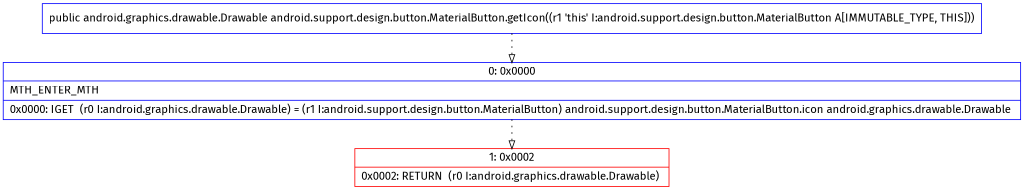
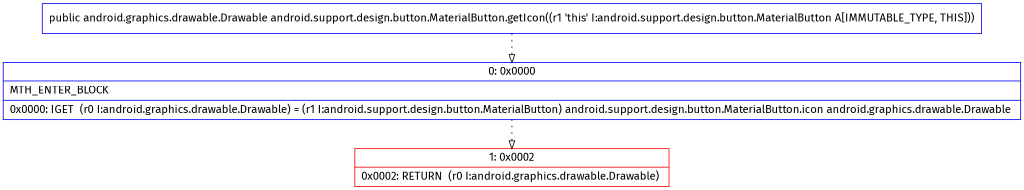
(55, 90) -> (60, 90)
